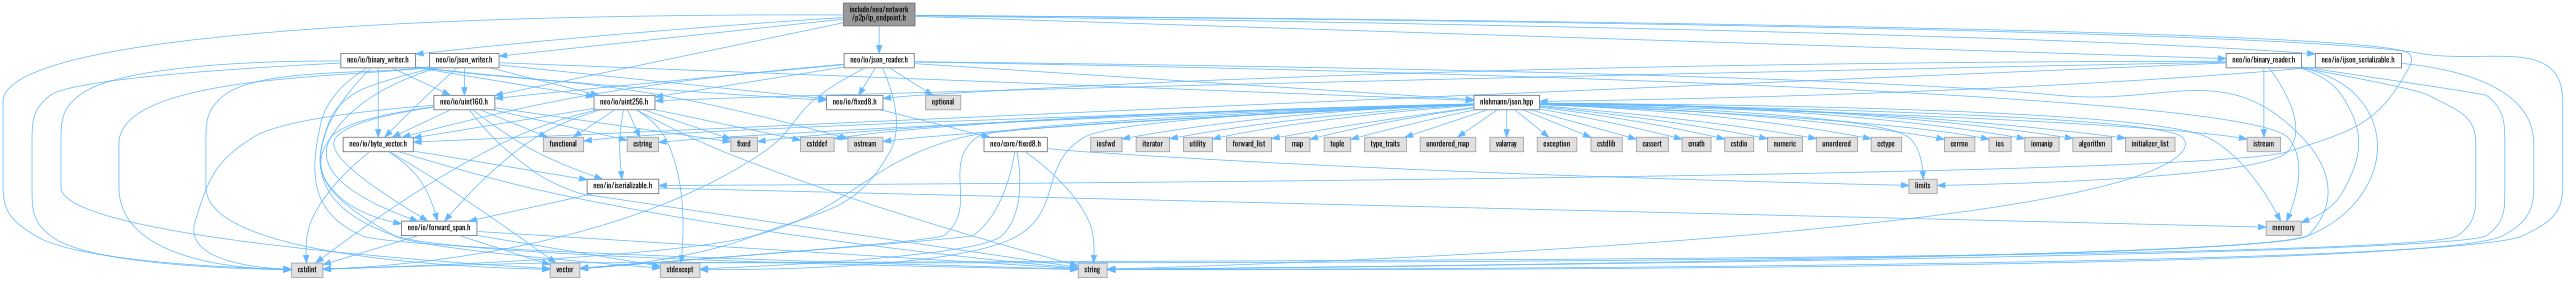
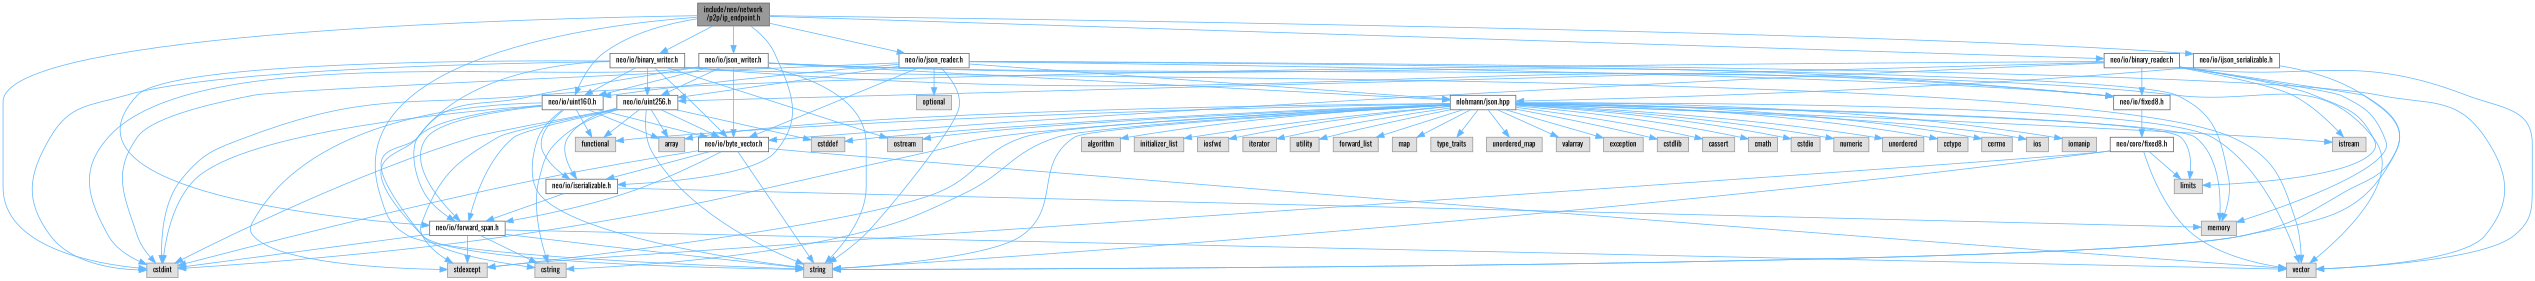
(744, 144) -> (672, 144)
(1337, 144) -> none
none -> (504, 247)
